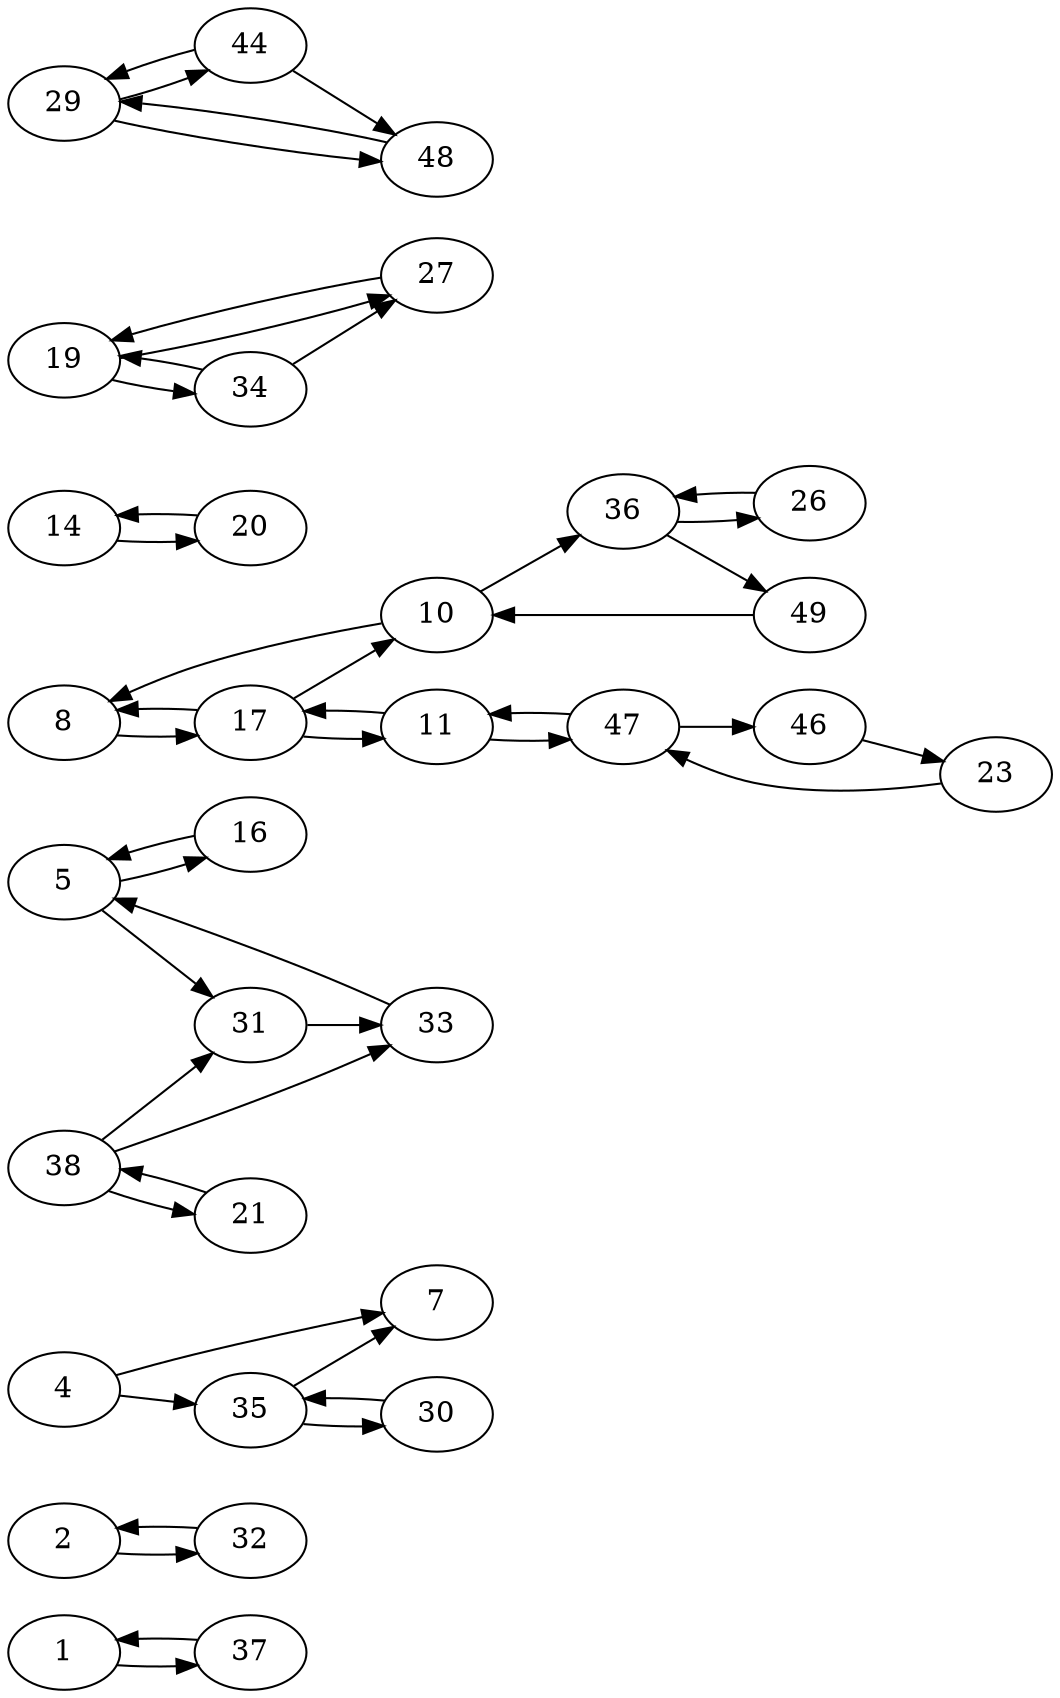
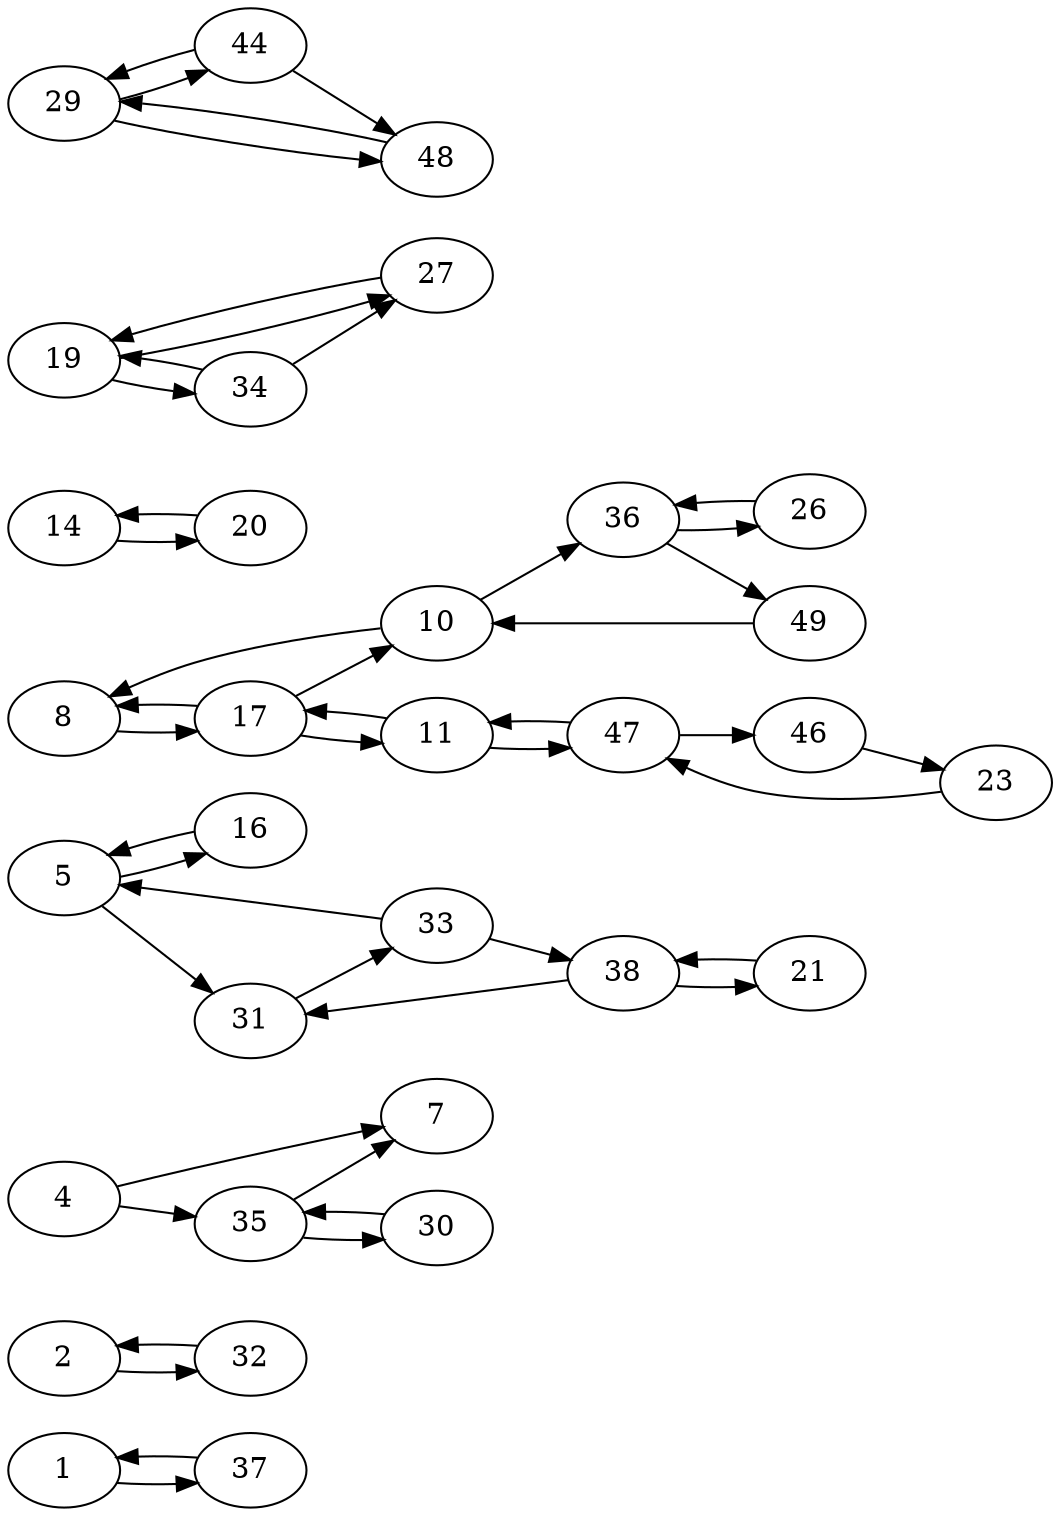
(243, 1105) -> (520, 947)
